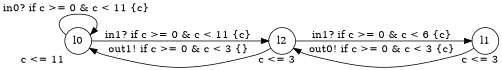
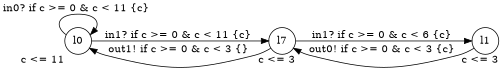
(282, 41) -> (282, 41)
